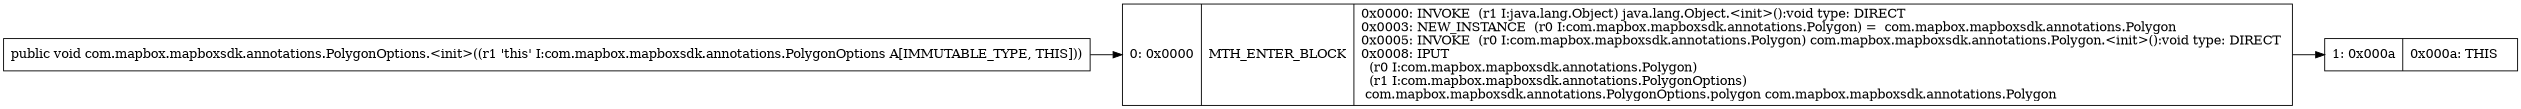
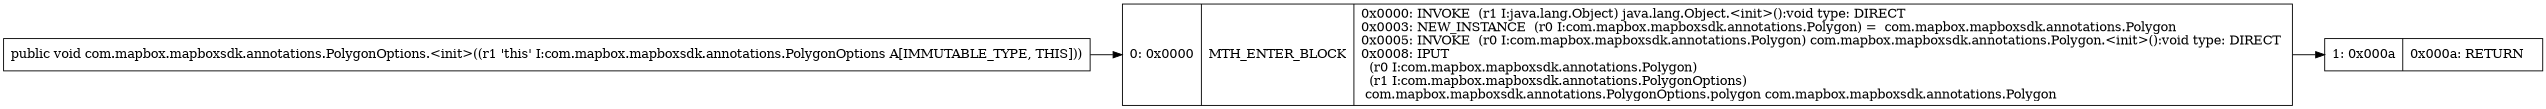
(2460, 54) -> (2473, 54)
